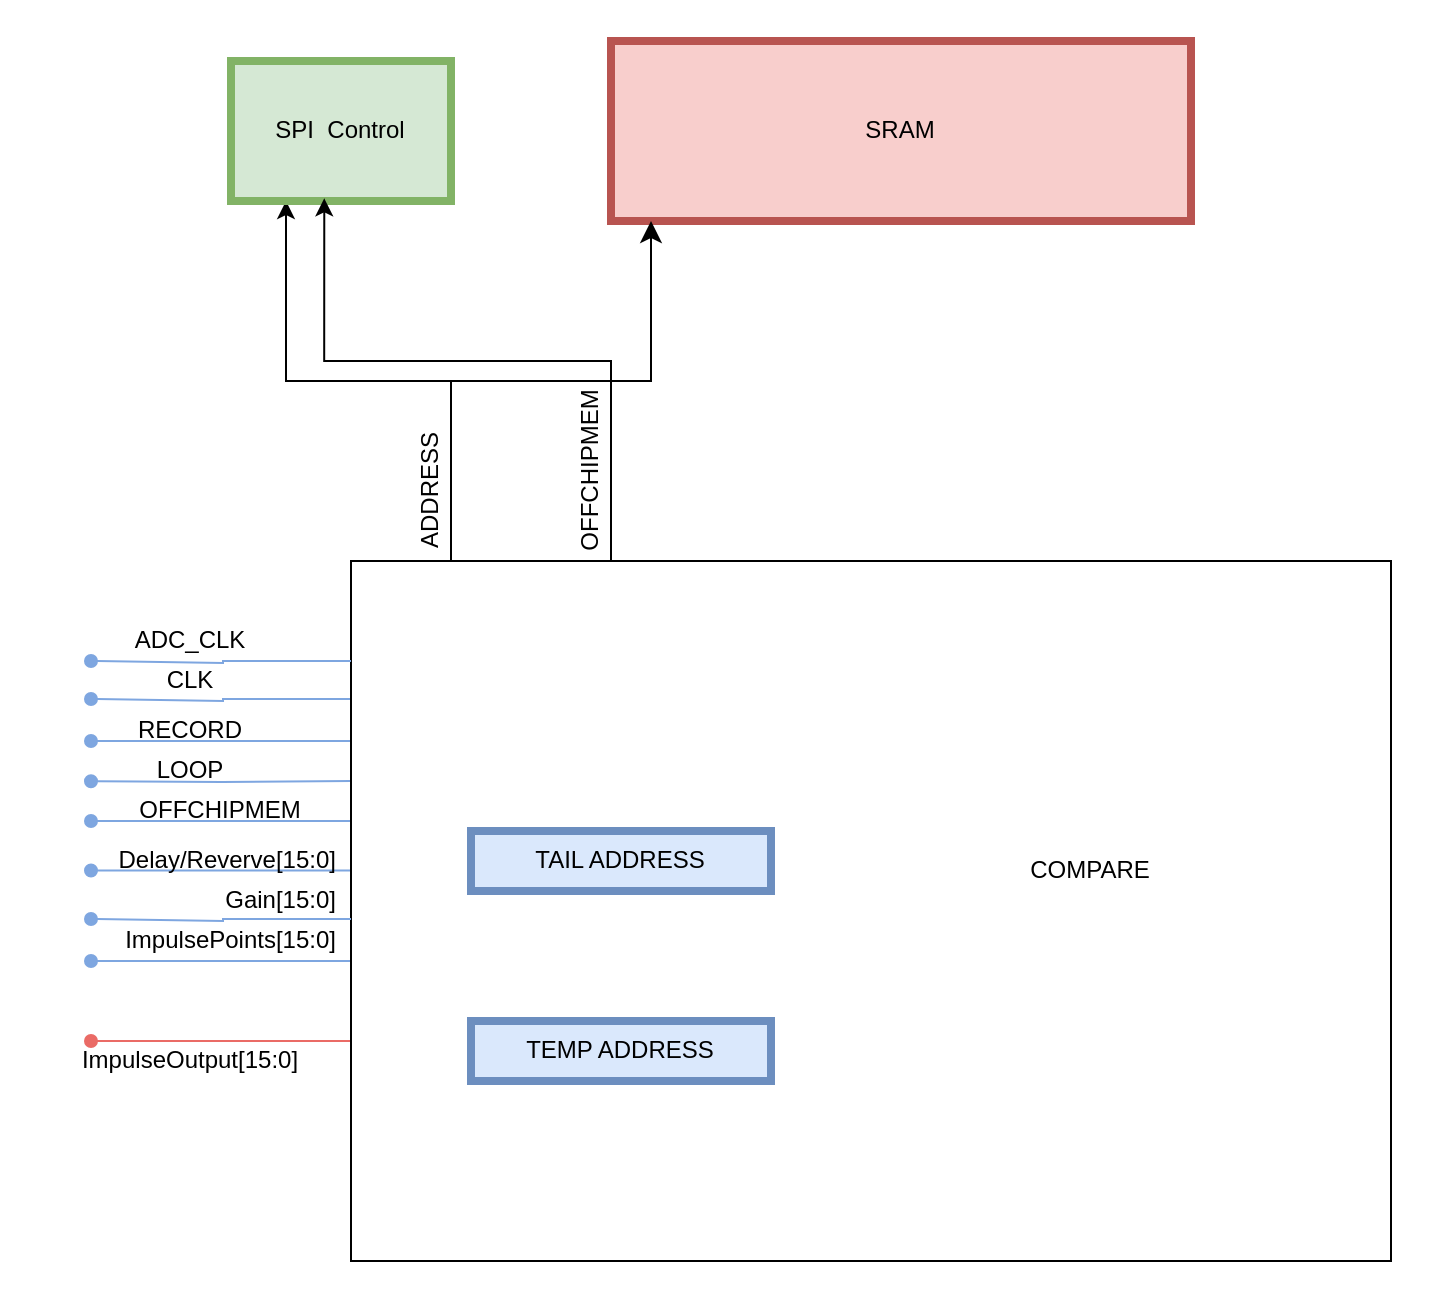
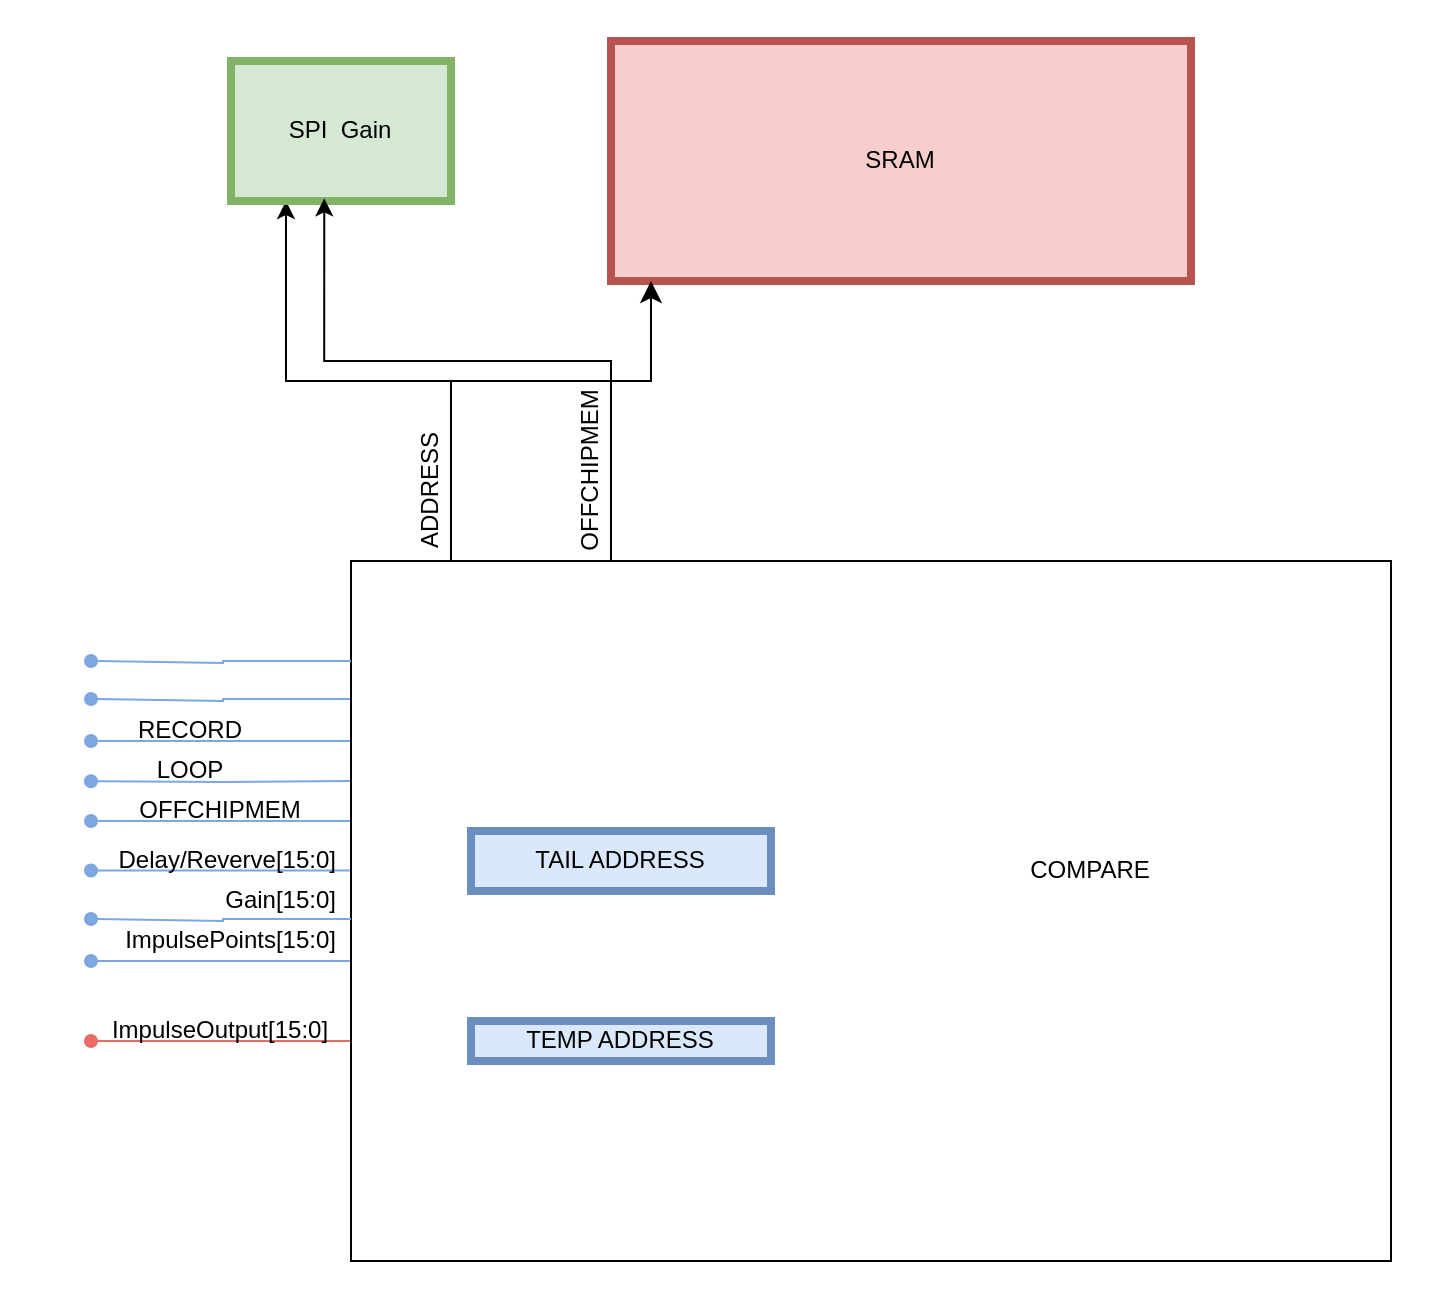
(341, 131) -> (341, 131)
(901, 131) -> (901, 161)
(191, 641) -> none
(191, 681) -> none
(621, 1051) -> (621, 1041)
(191, 1061) -> (221, 1031)
